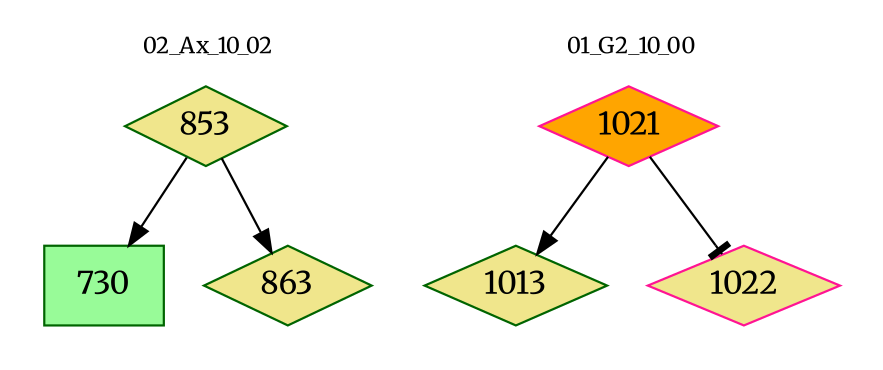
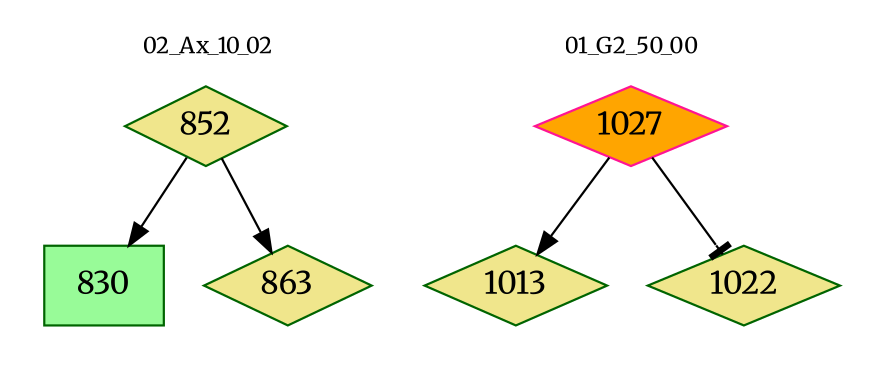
(632, 48) -> (632, 48)
(206, 126) -> (206, 126)
(629, 126) -> (631, 126)
(104, 286) -> (104, 286)
(744, 286) -> (744, 286)
